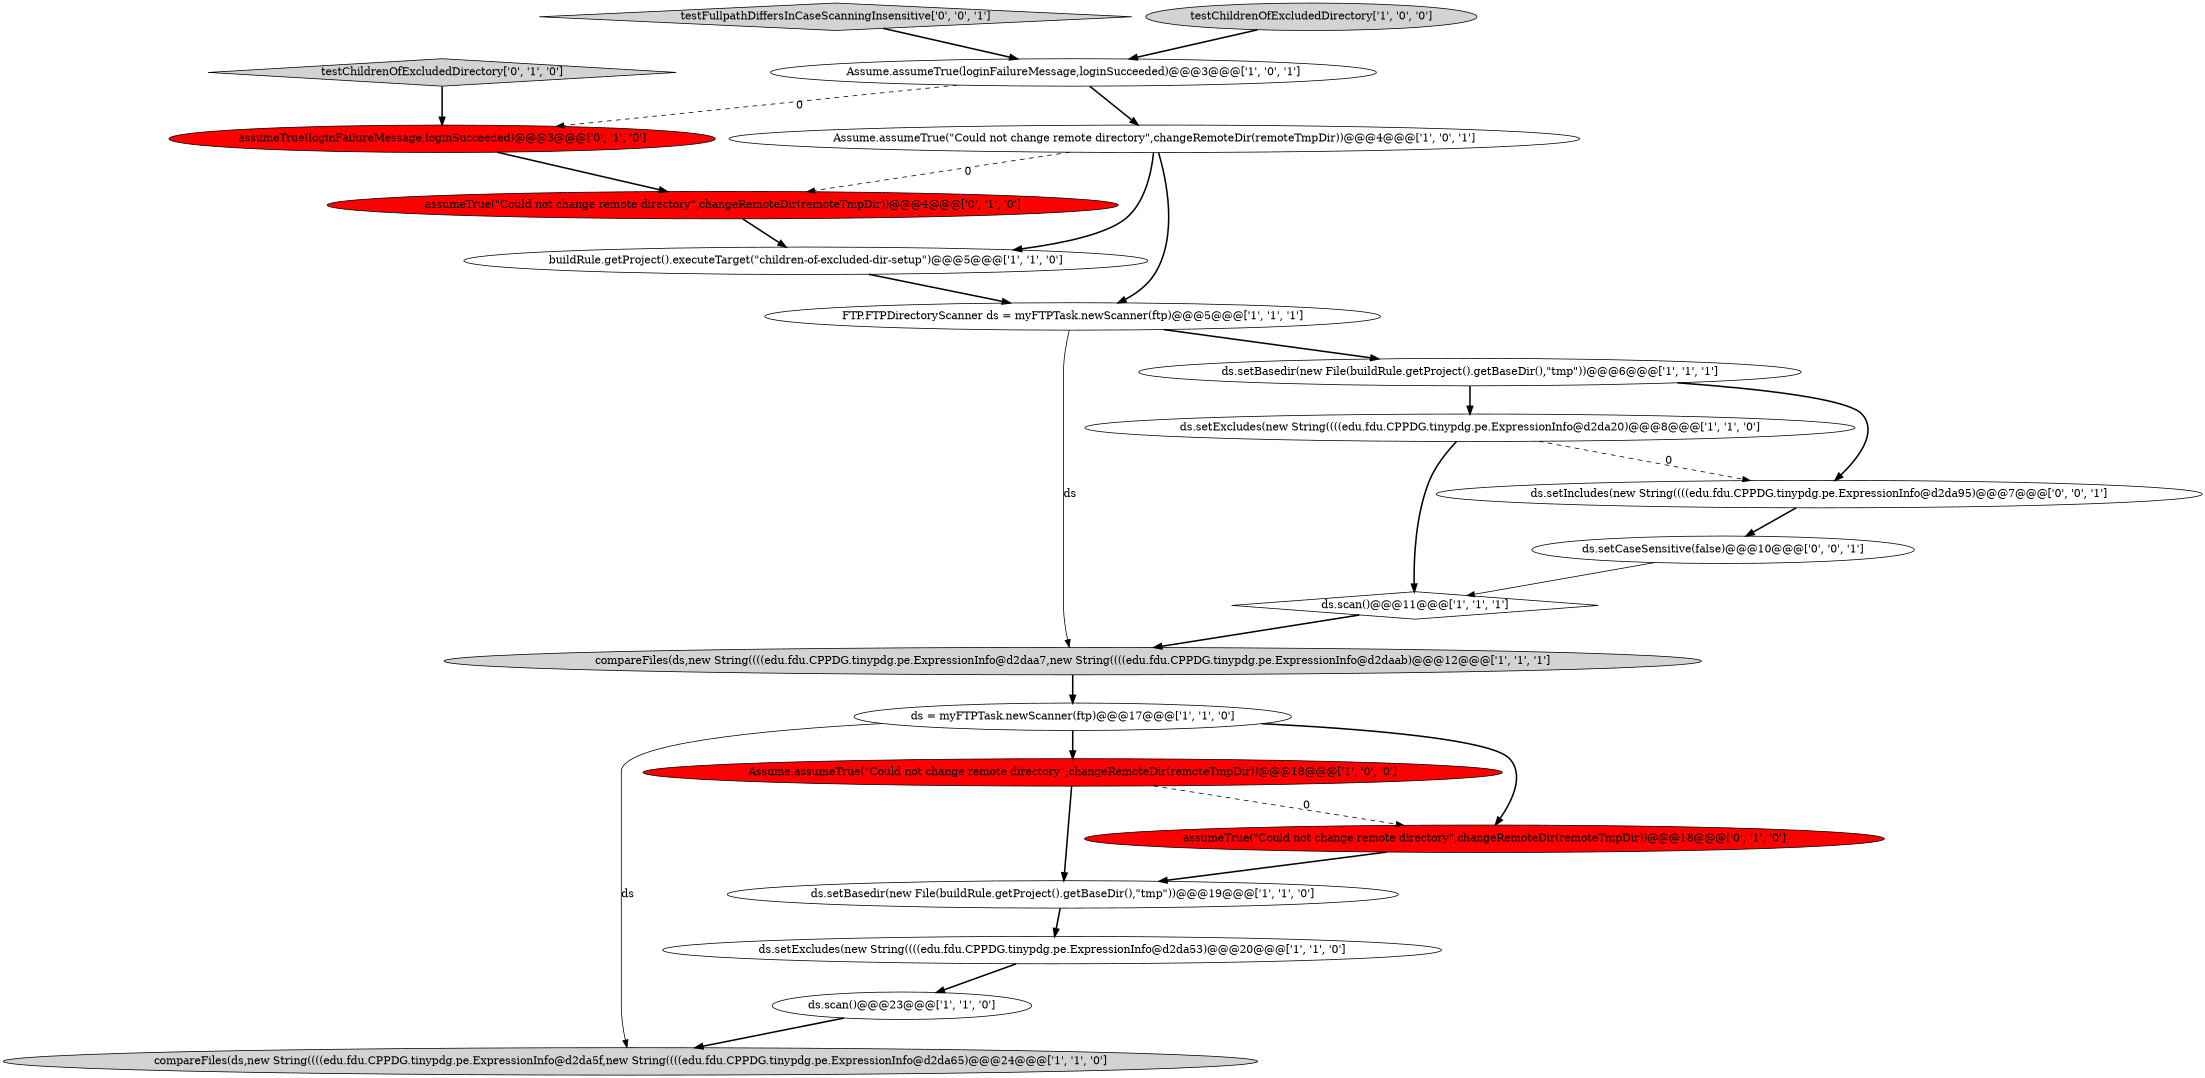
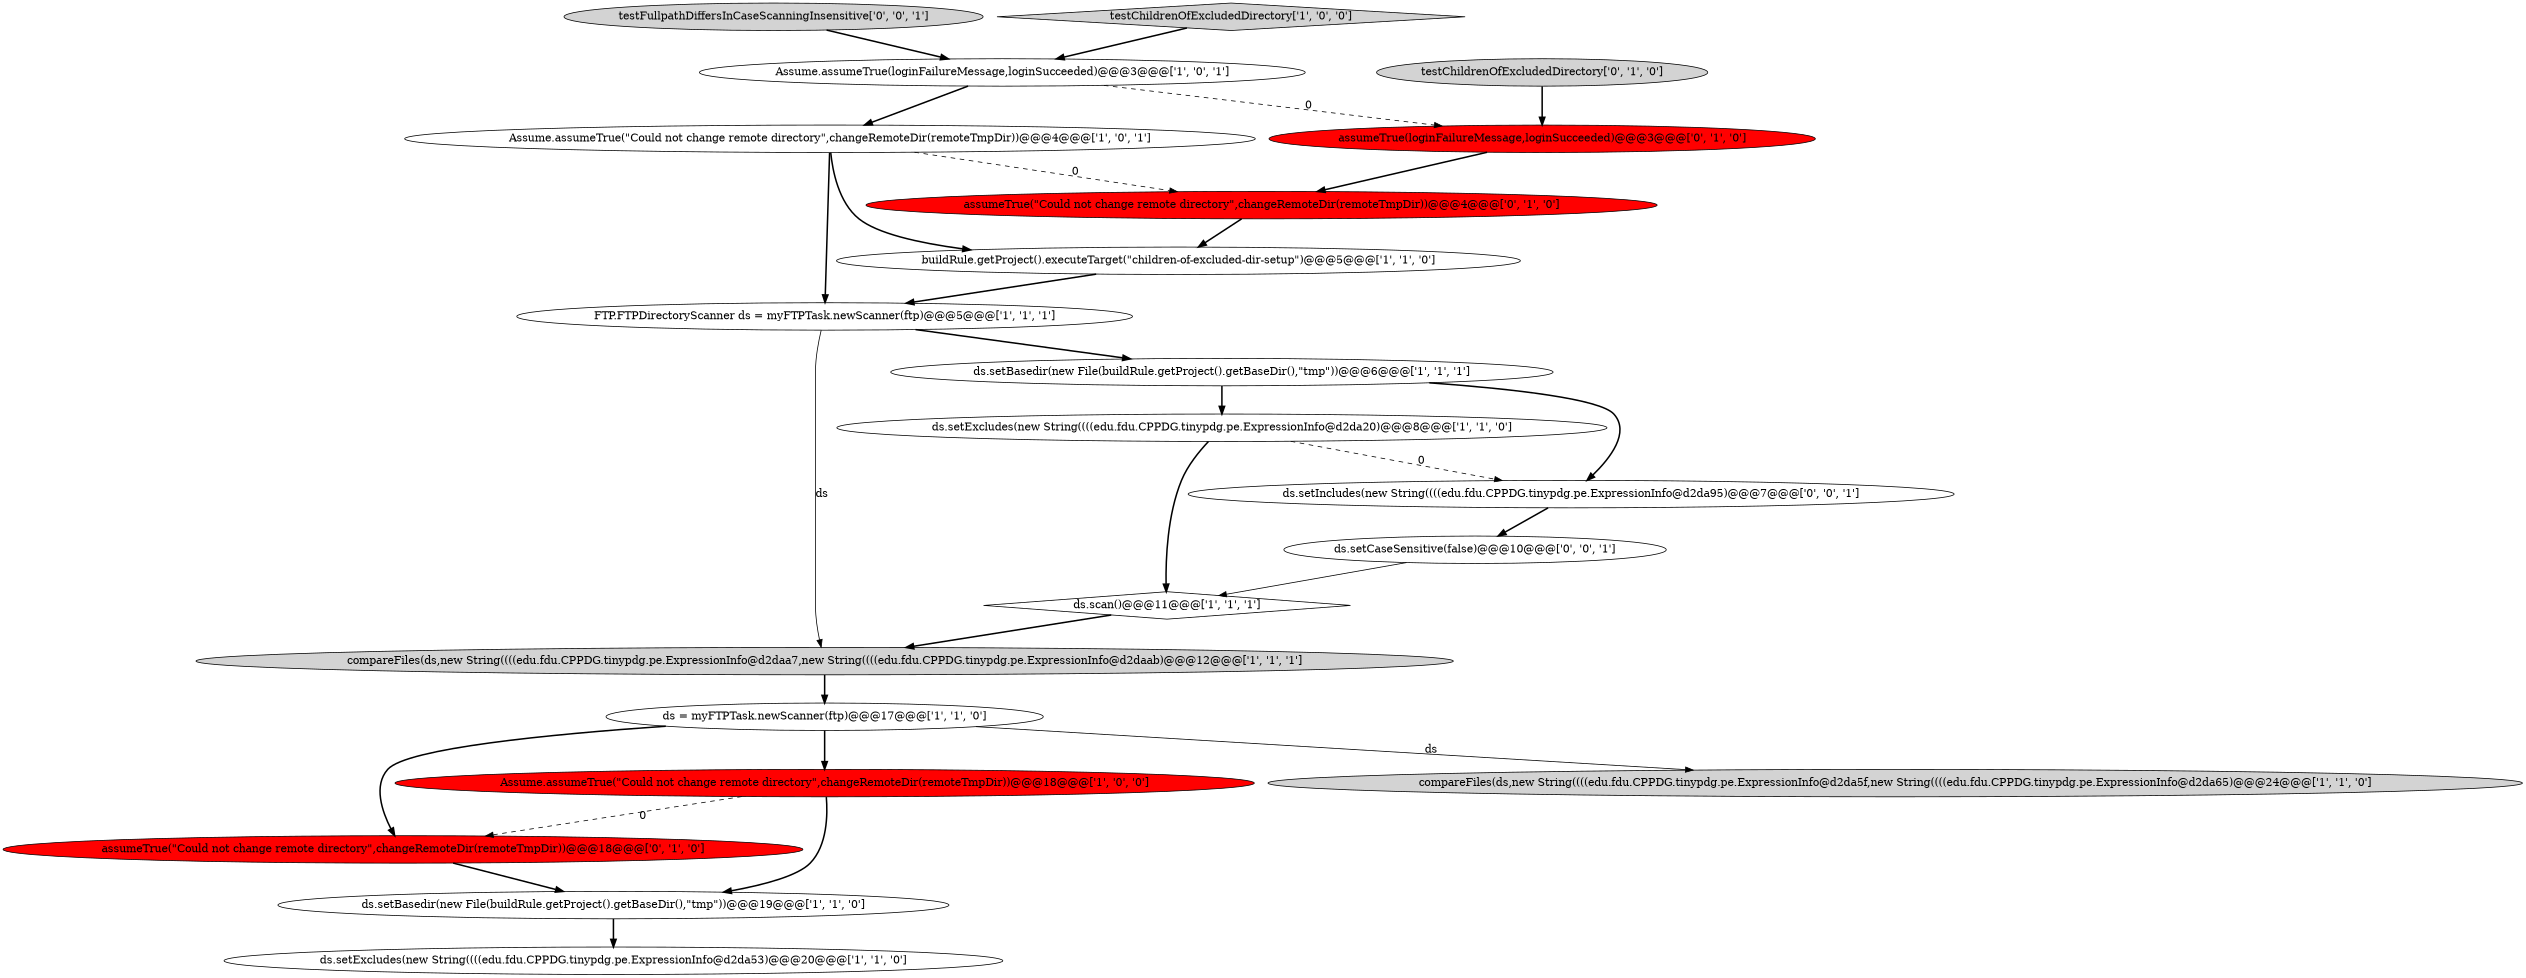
(836, 17) -> (774, 17)
(1311, 17) -> (1231, 17)
(442, 72) -> (1542, 72)
(902, 1006) -> none
